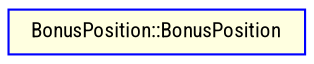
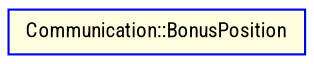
(157, 32) -> (157, 32)
